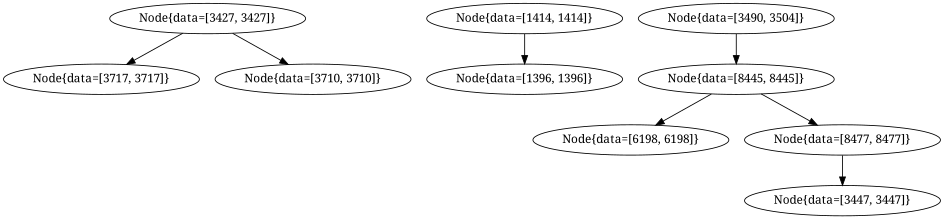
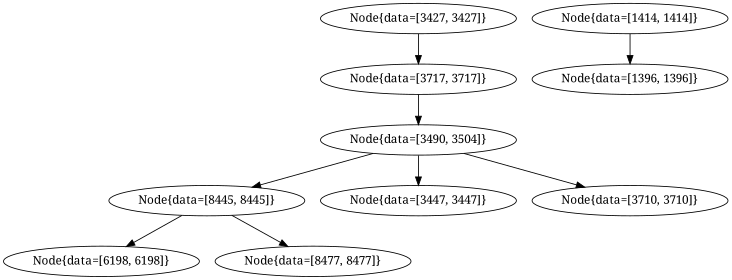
(257, 47) -> (520, 169)
none -> (418, 105)
(842, 166) -> (418, 166)
